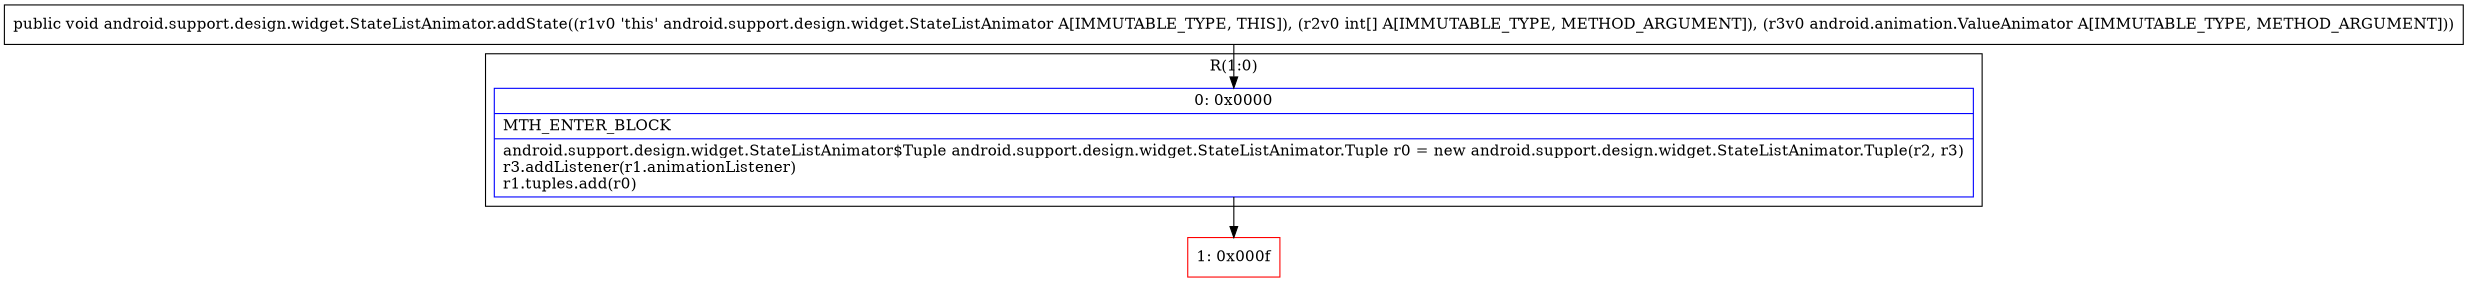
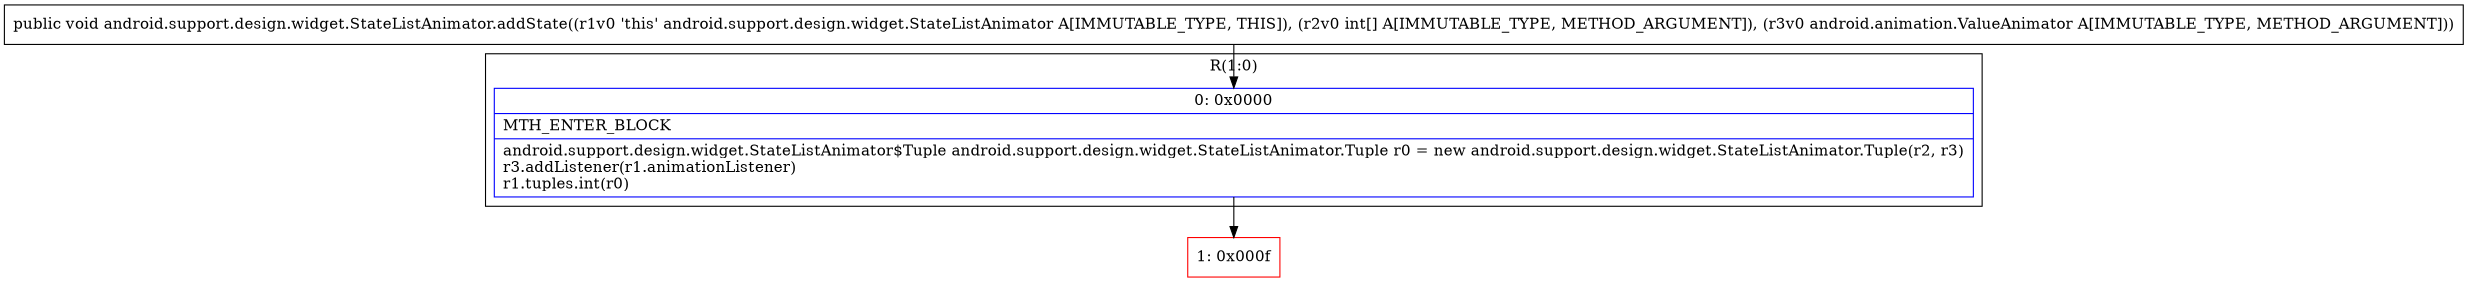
(570, 184) -> (566, 184)
